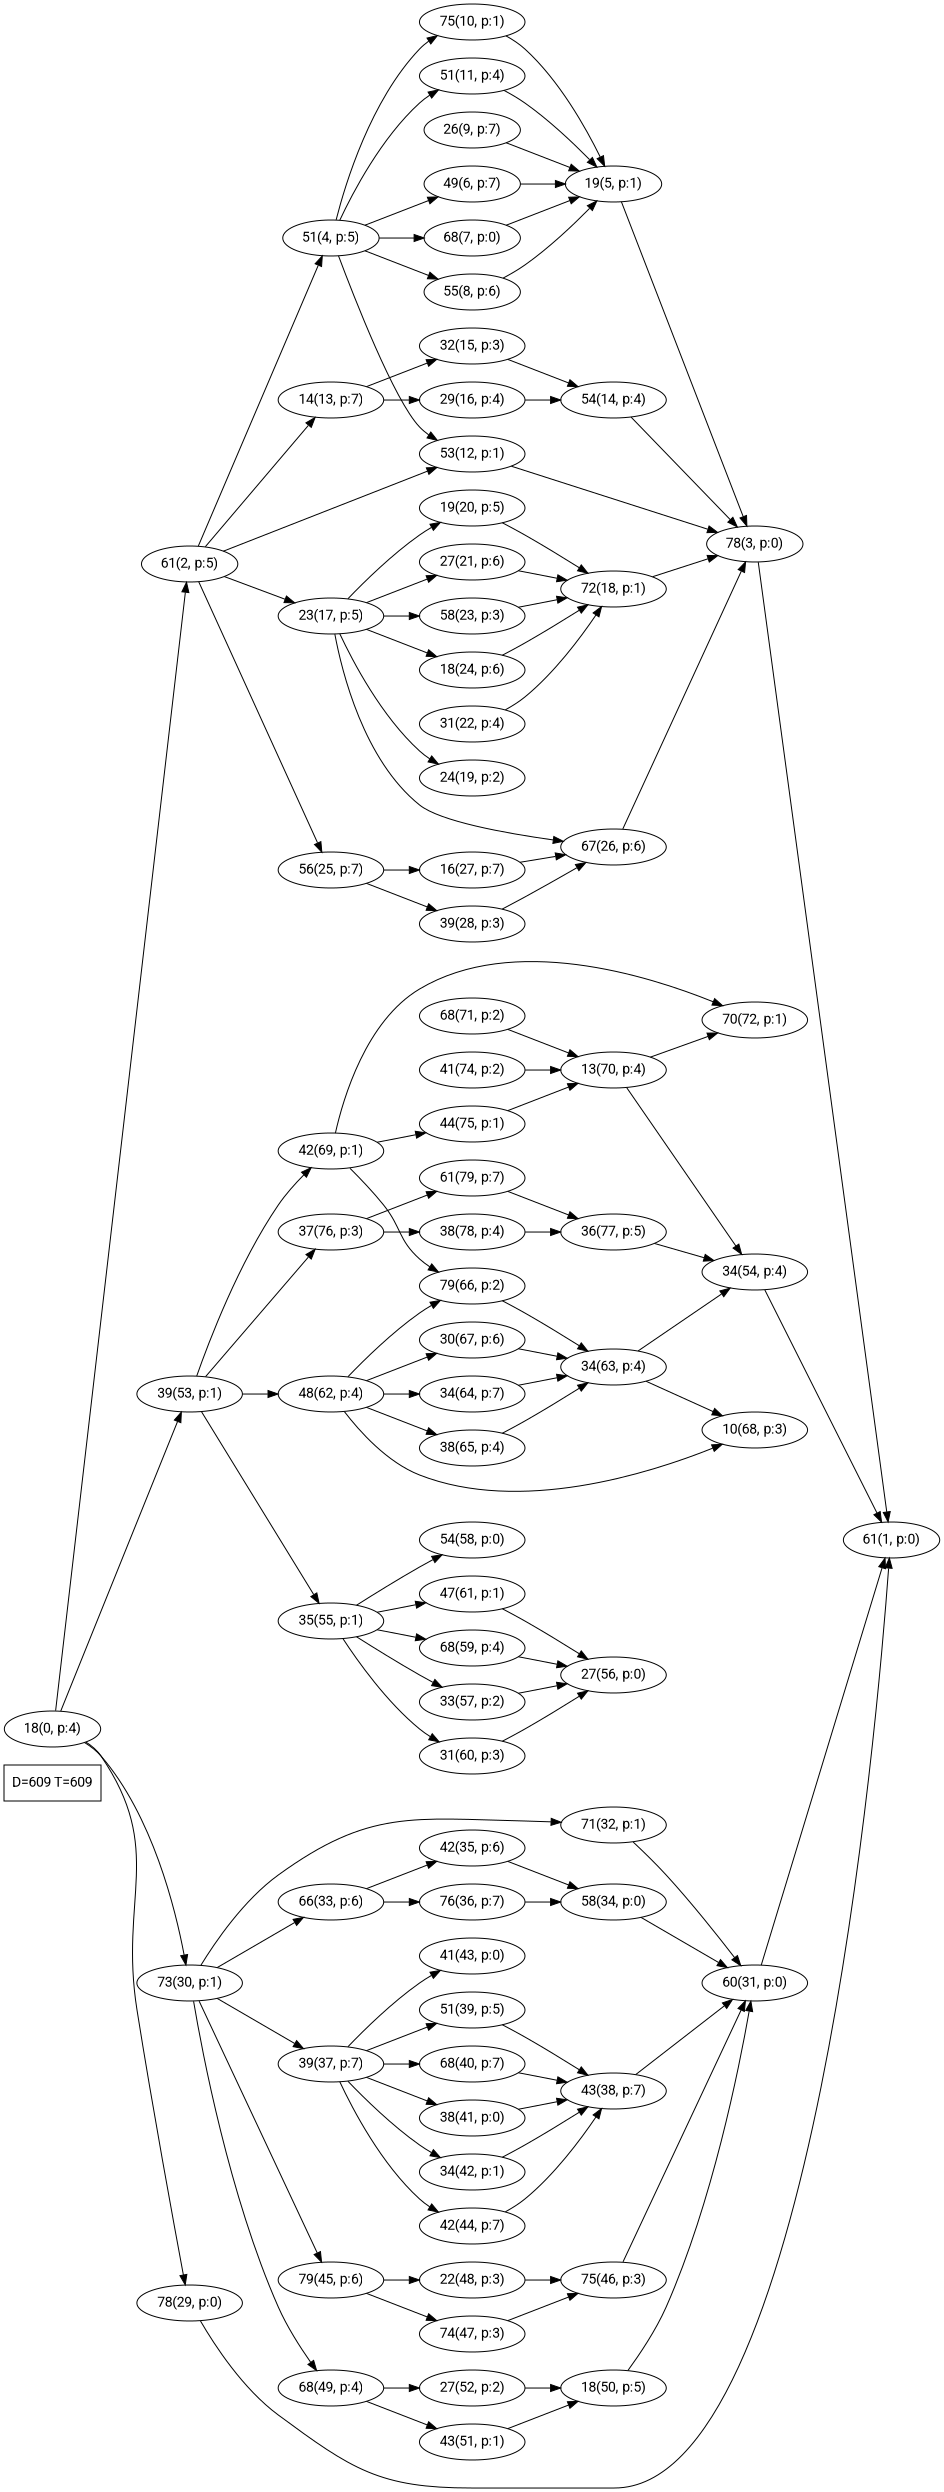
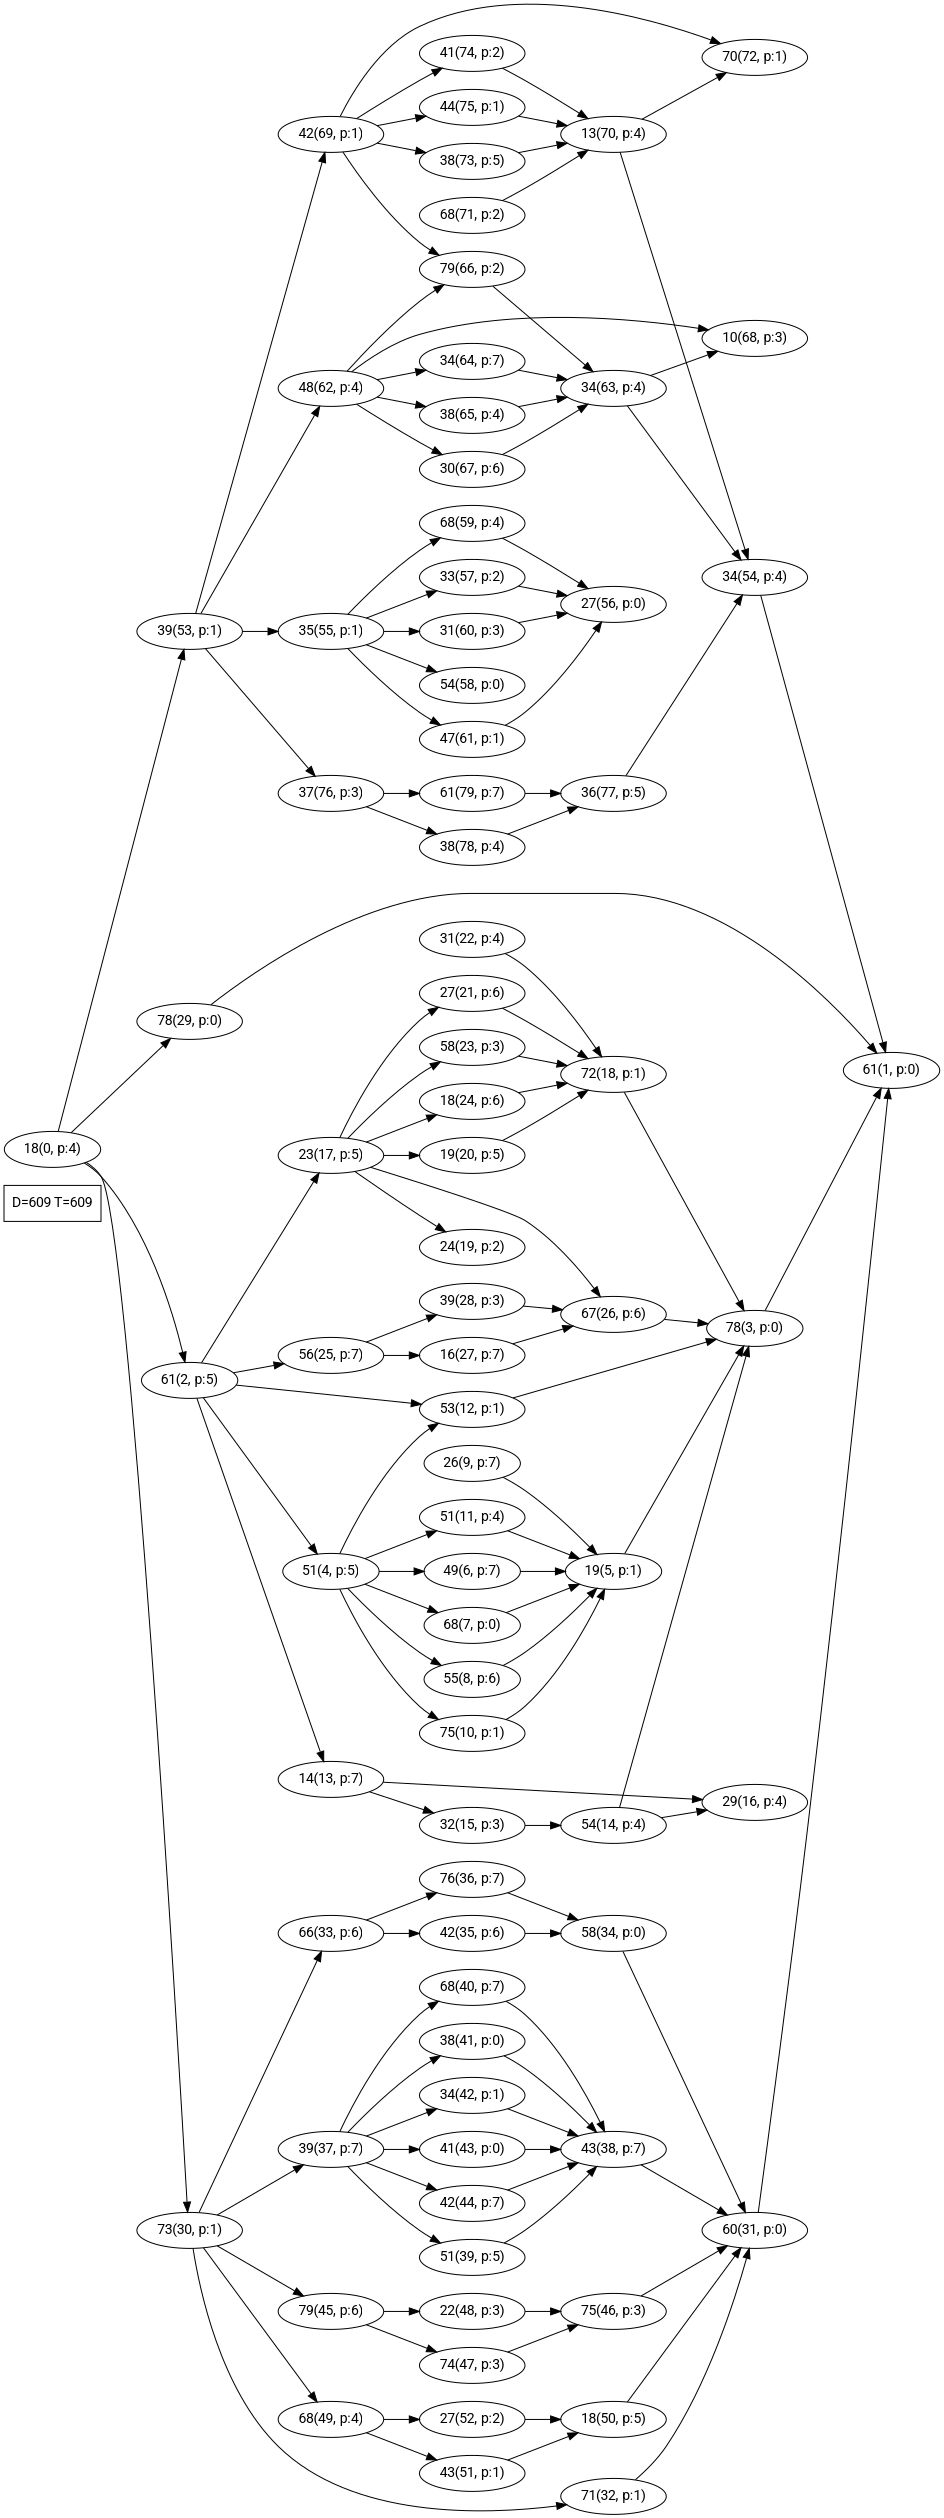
none -> (394, 95)
none -> (472, 161)
(538, 400) -> (679, 1815)
none -> (538, 2149)
